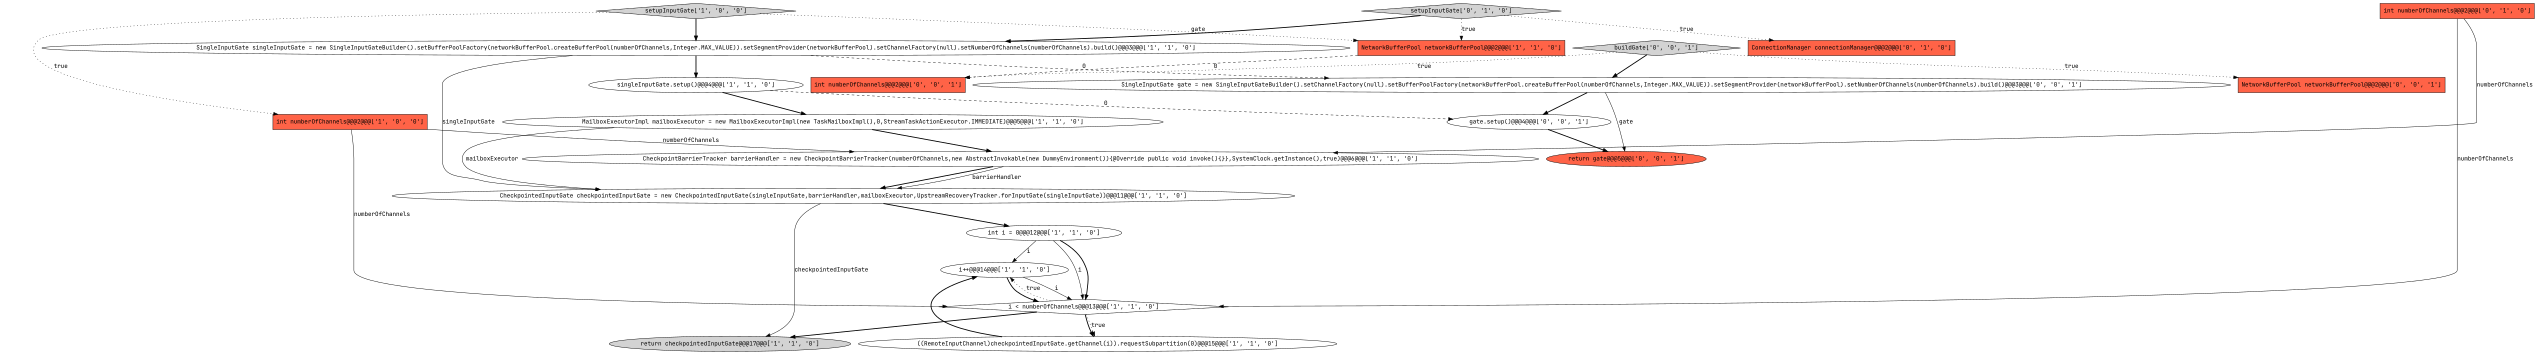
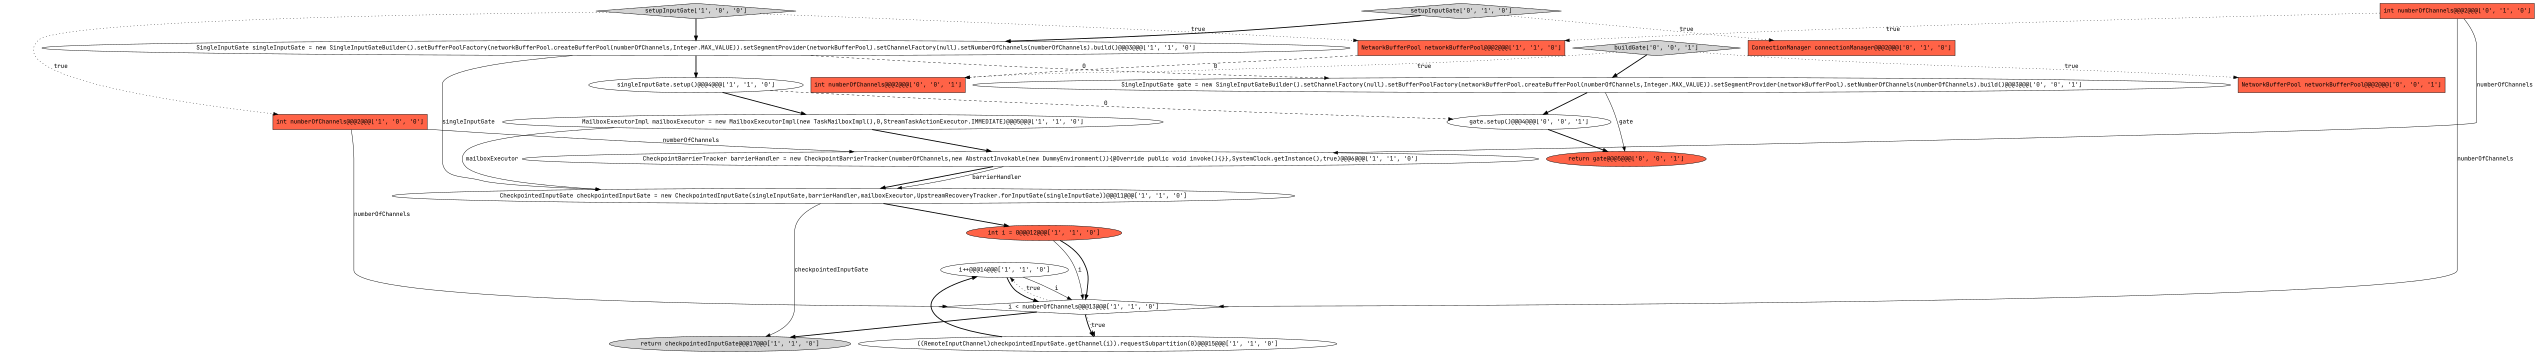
(1461, 27) -> (1975, 24)
(1198, 30) -> (1198, 30)
(1044, 233) -> (1044, 233)
(1026, 250) -> none
